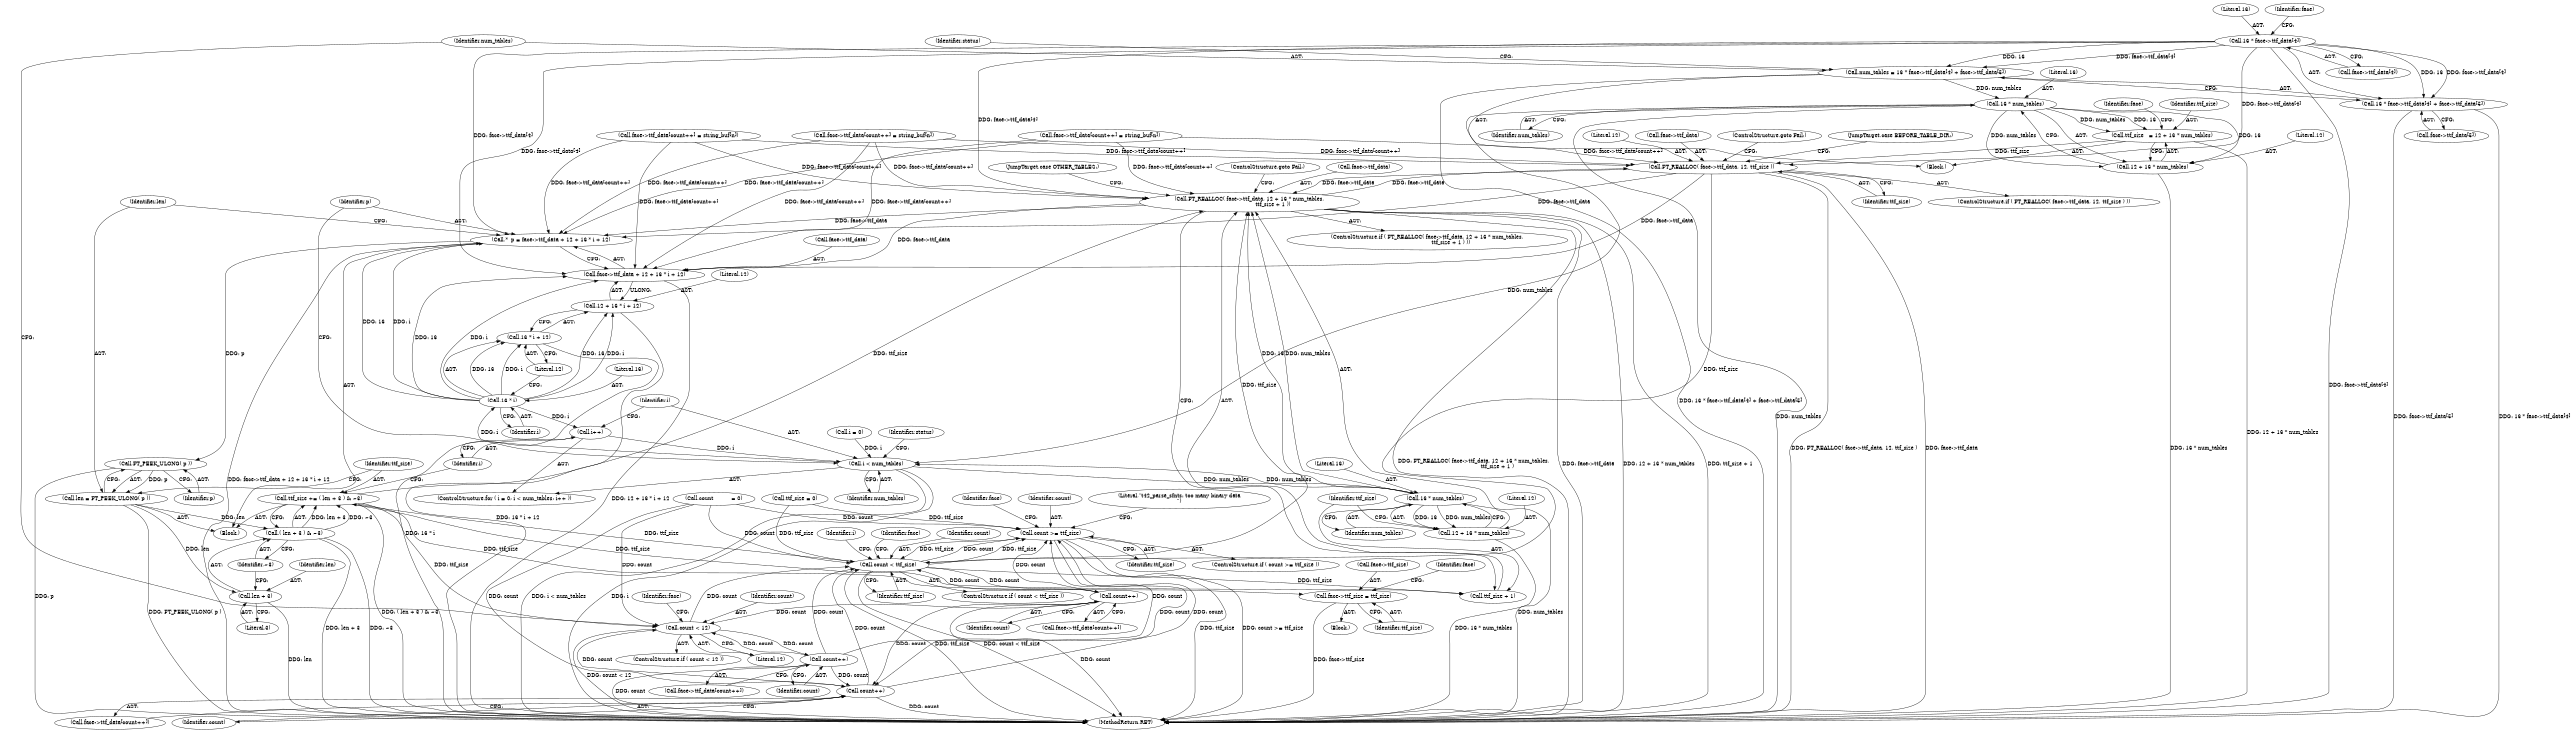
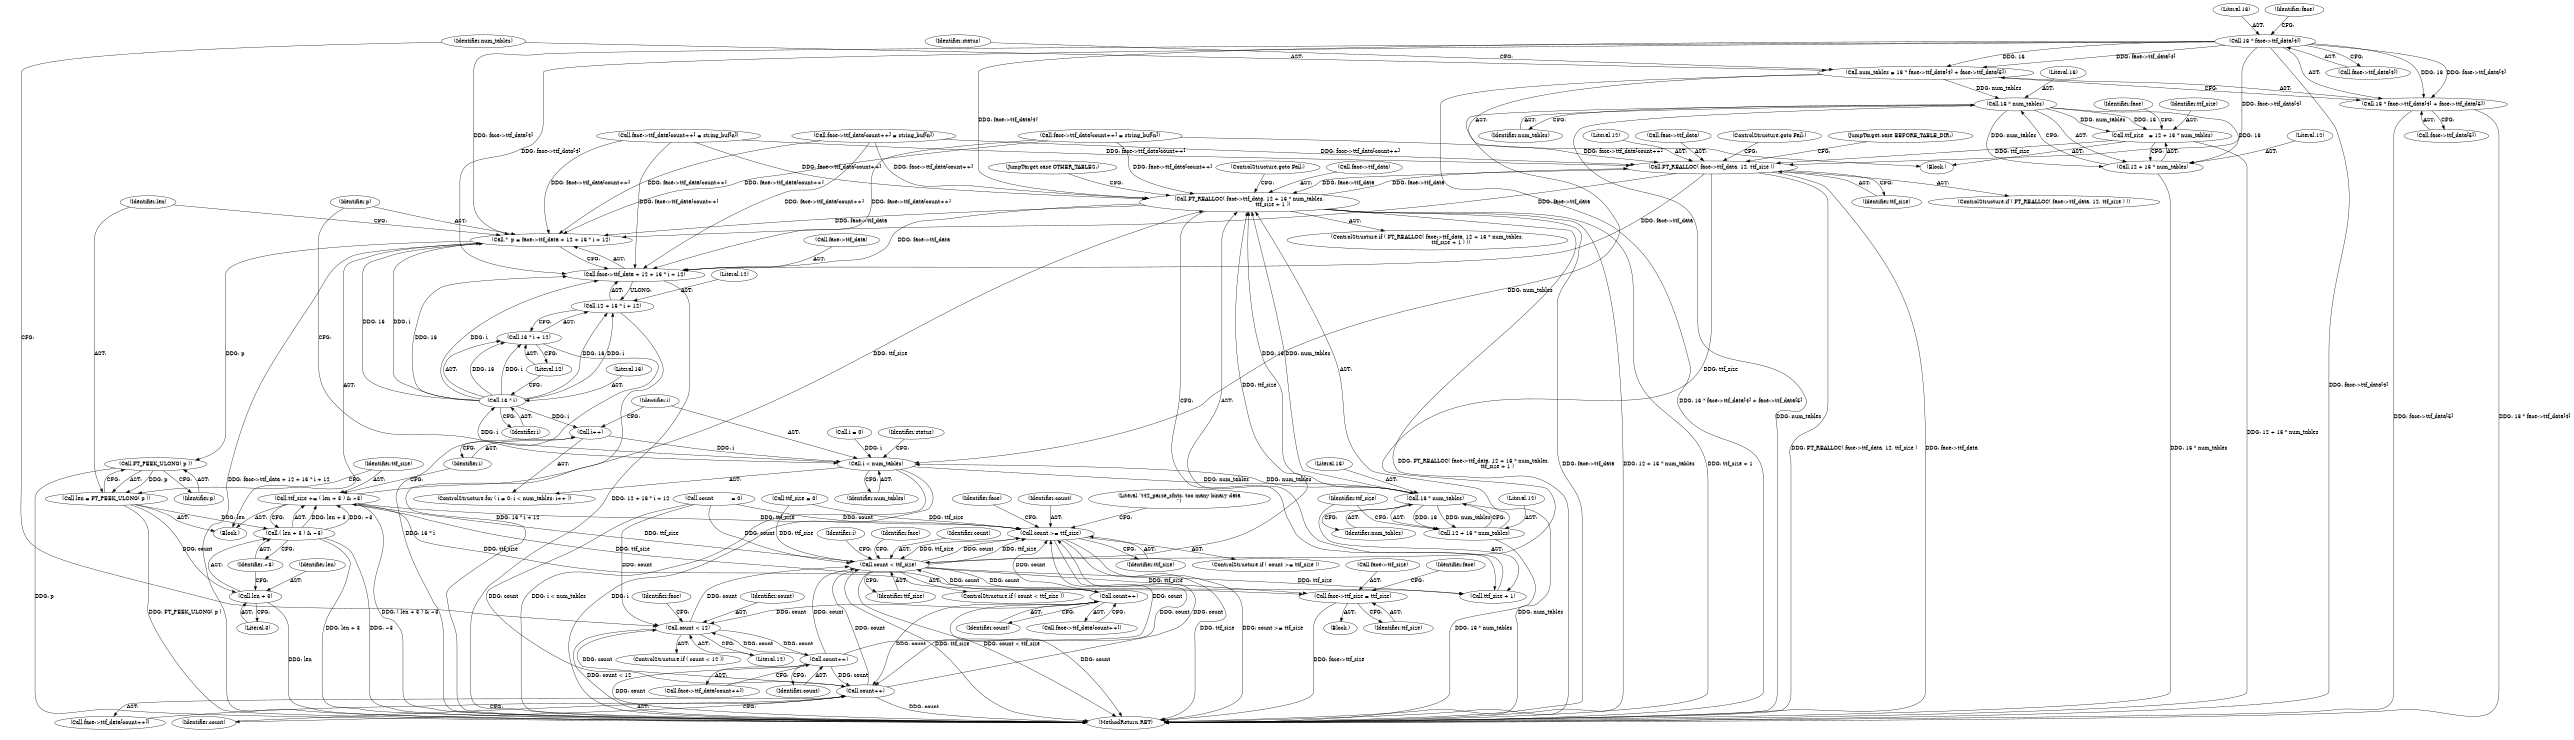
(198, 549) -> (198, 549)
none -> (1114, 581)
(487, 607) -> (687, 519)
